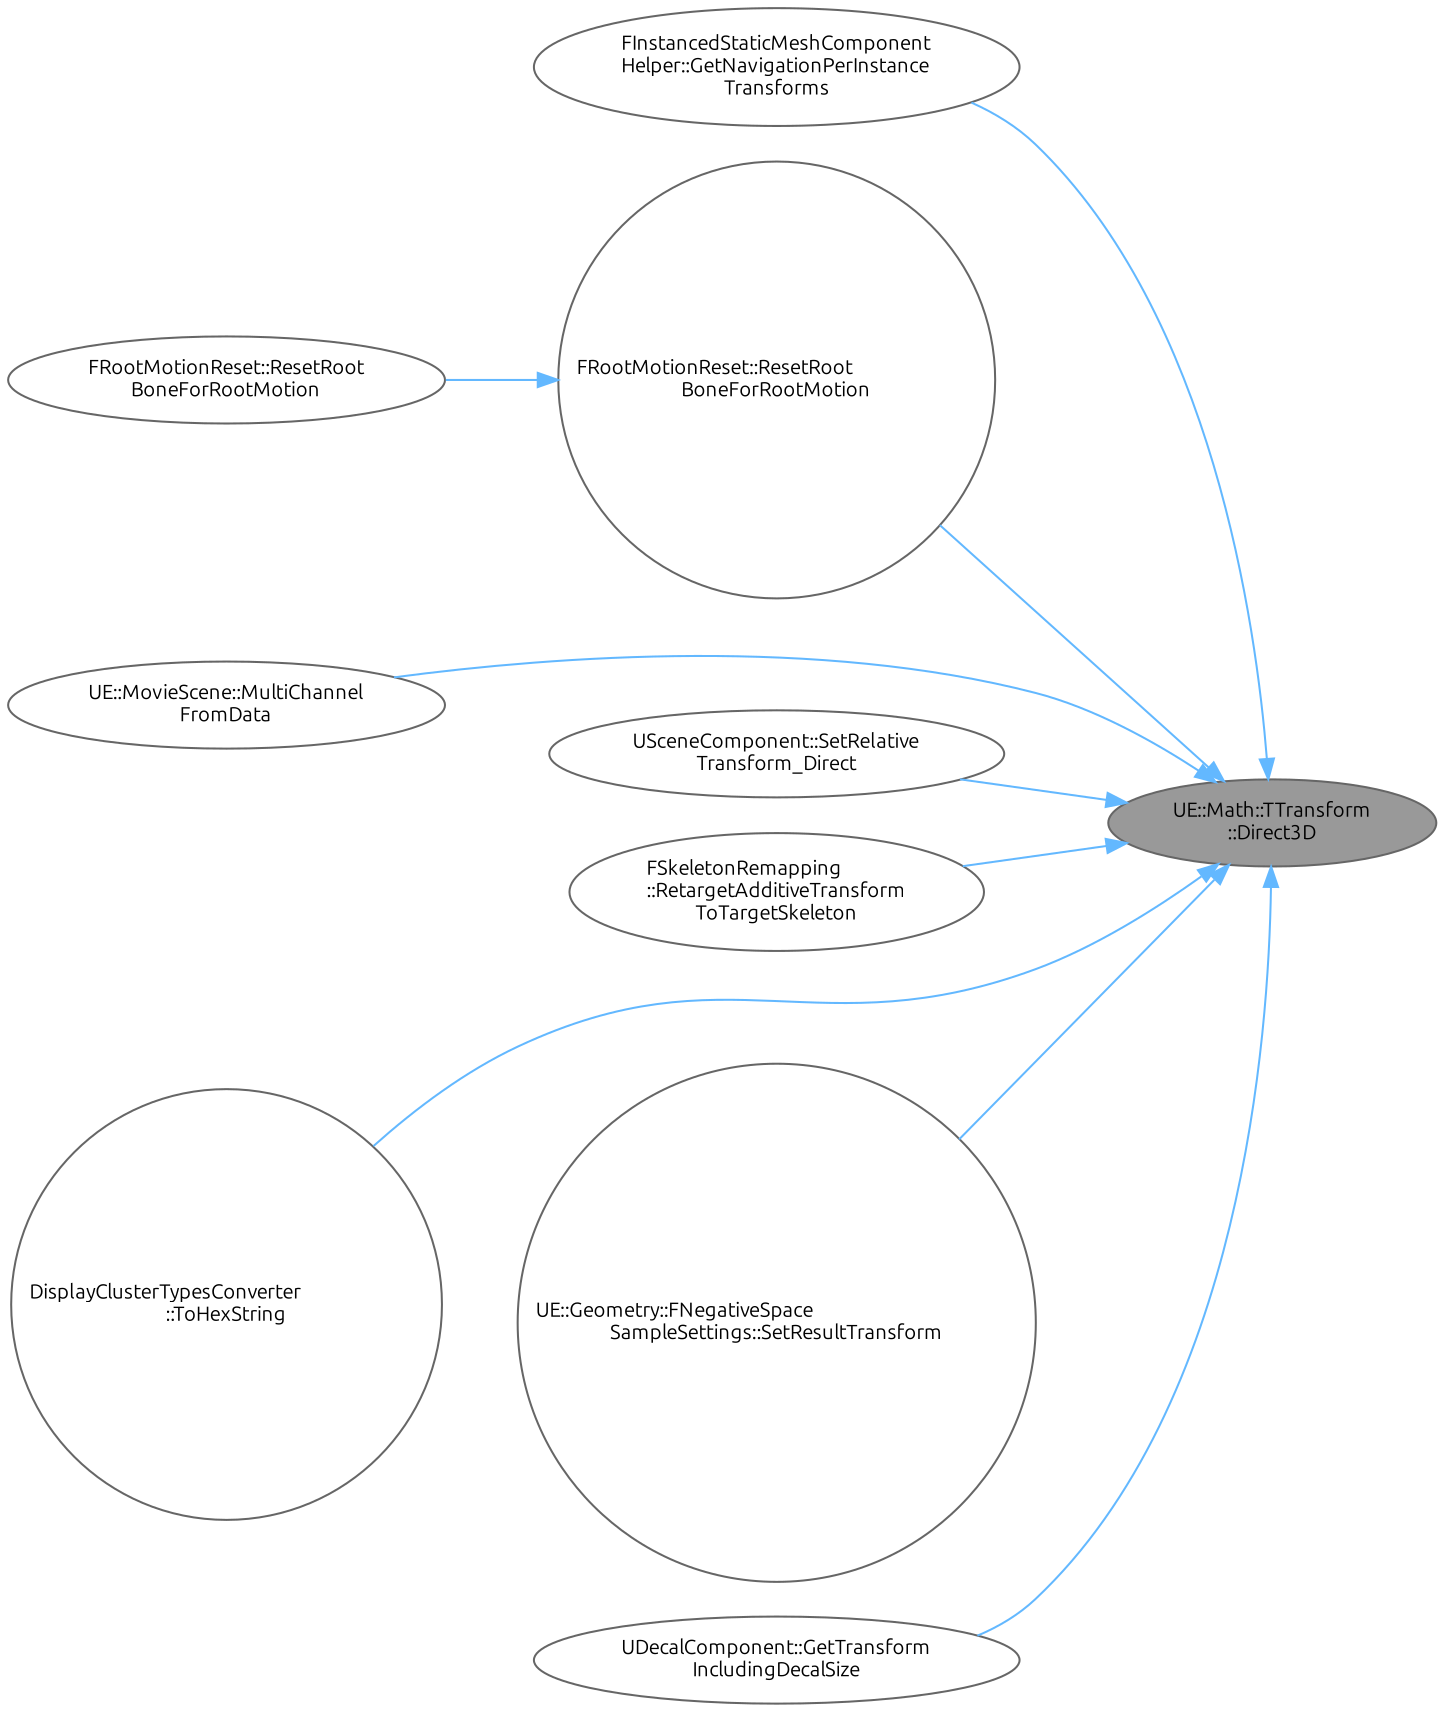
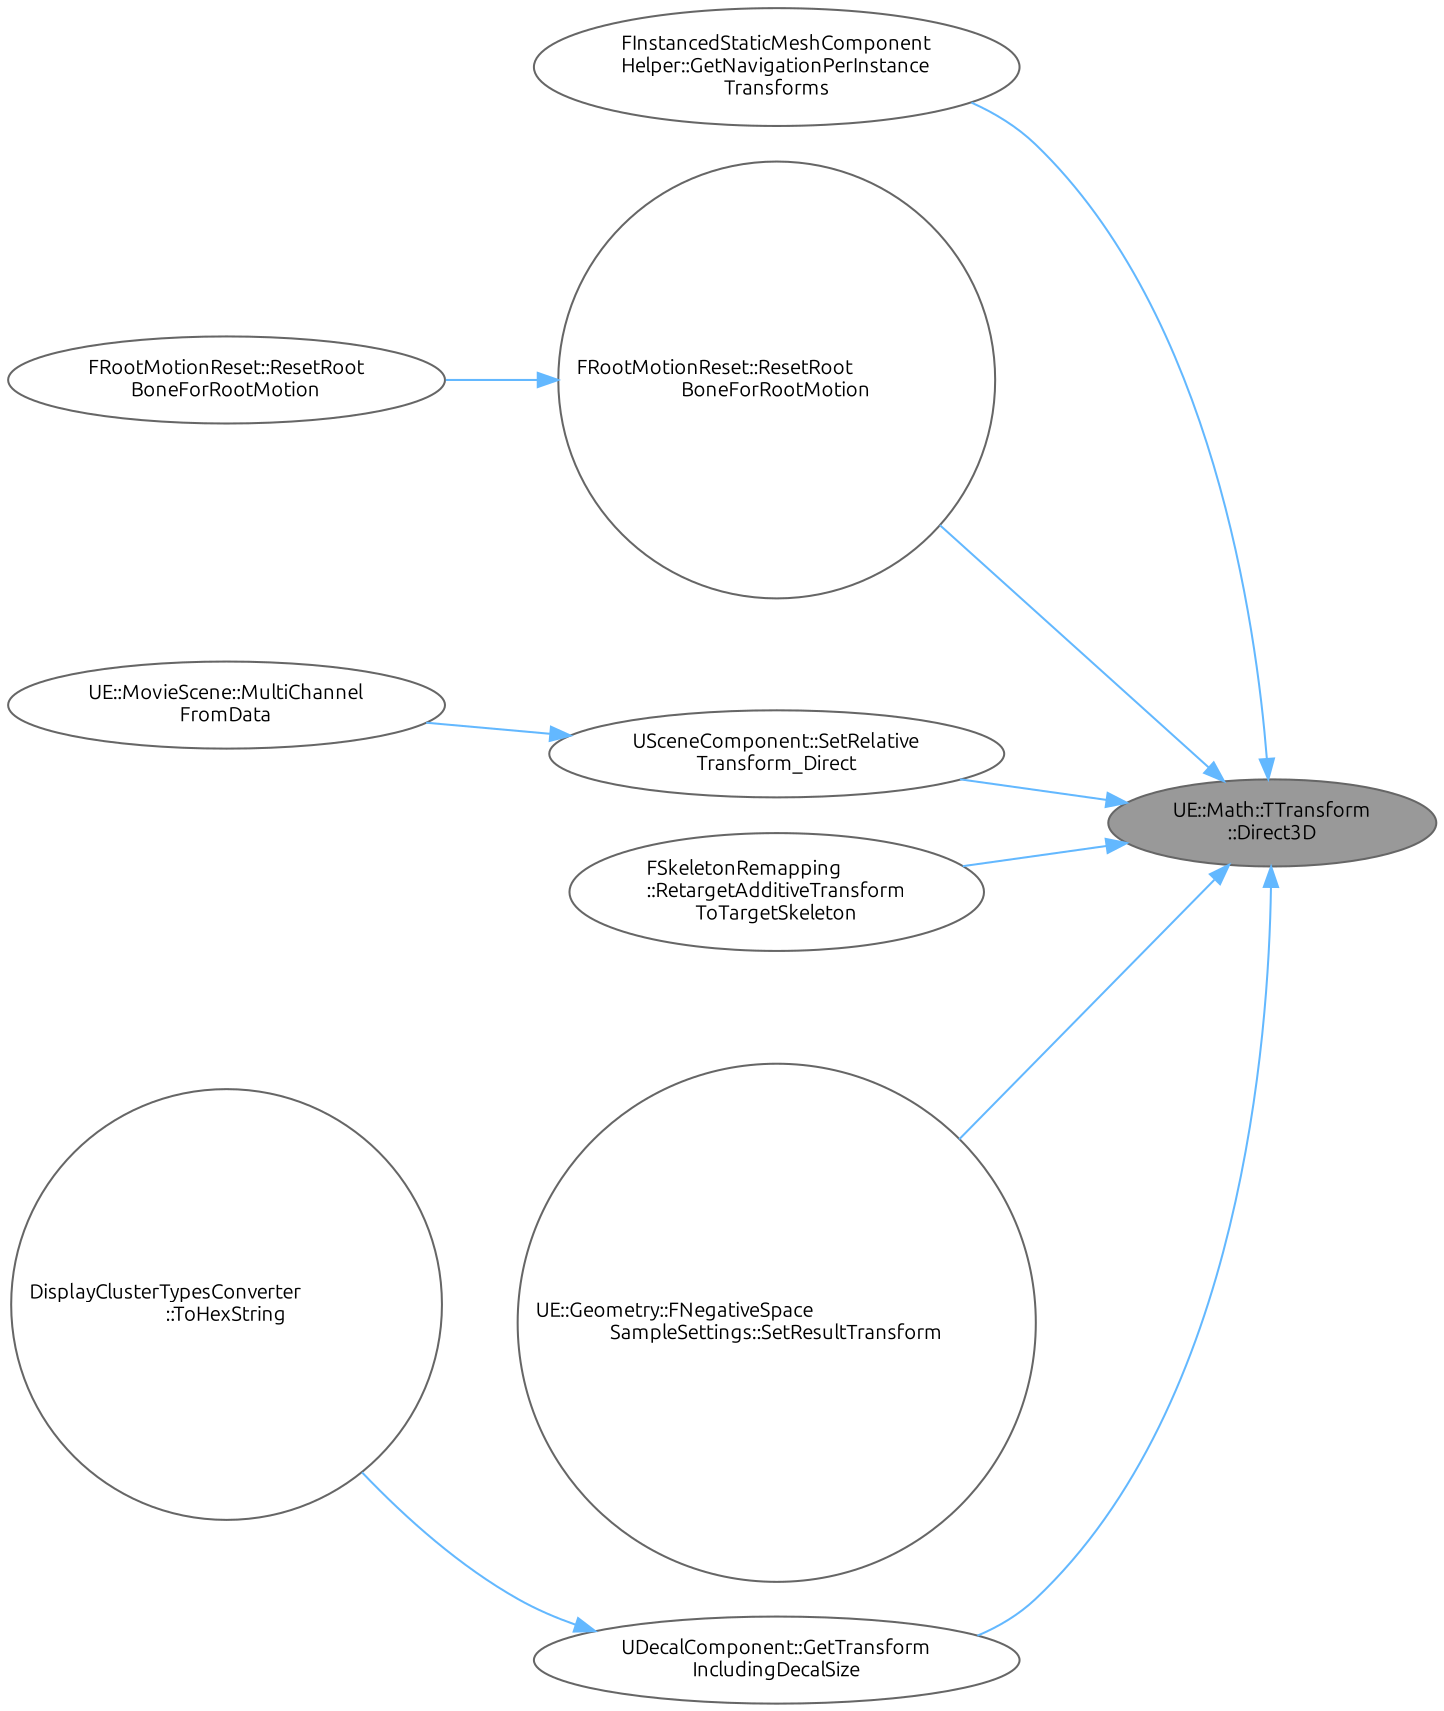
(806, 659) -> (488, 728)
(783, 1001) -> (460, 1561)
